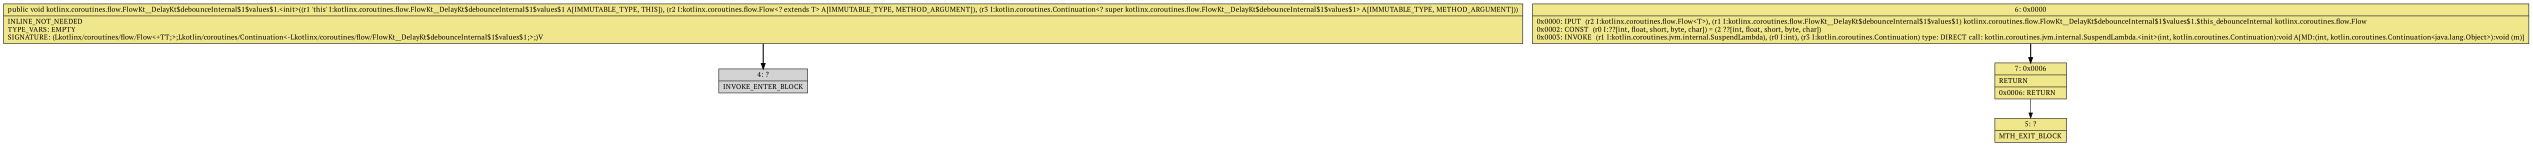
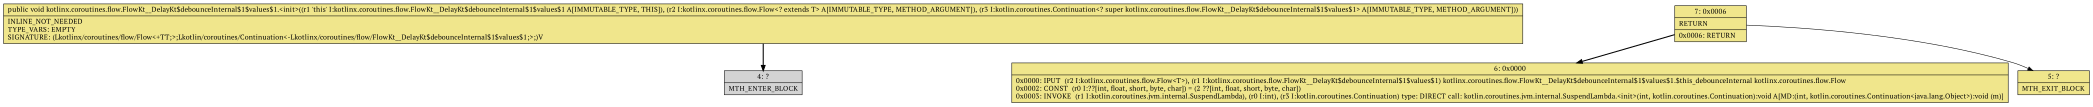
(2031, 51) -> (1628, 48)
(763, 87) -> (763, 89)
